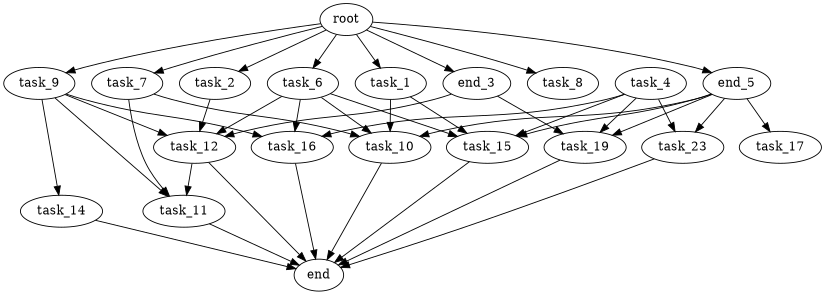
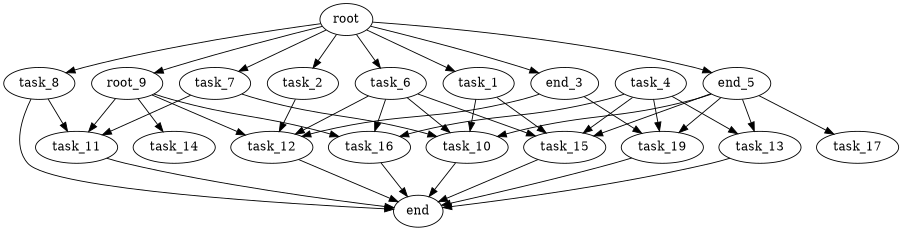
(39, 83) -> (127, 83)
(683, 147) -> (760, 147)
(190, 175) -> (56, 111)
(191, 243) -> (170, 193)
